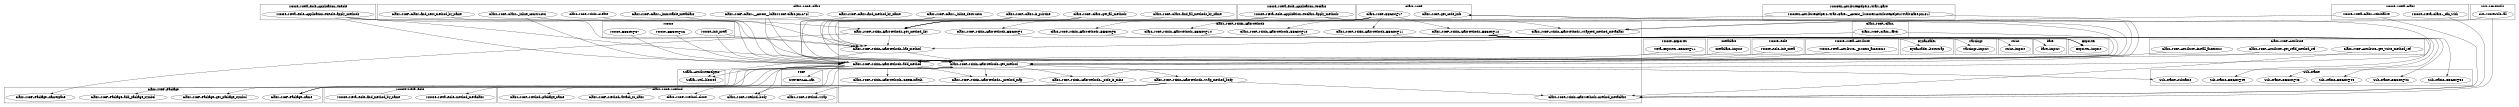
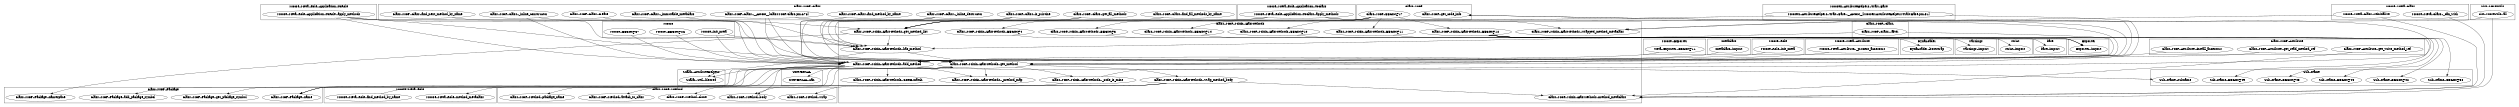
(589, 14) -> (589, 14)
(802, 72) -> (802, 72)
